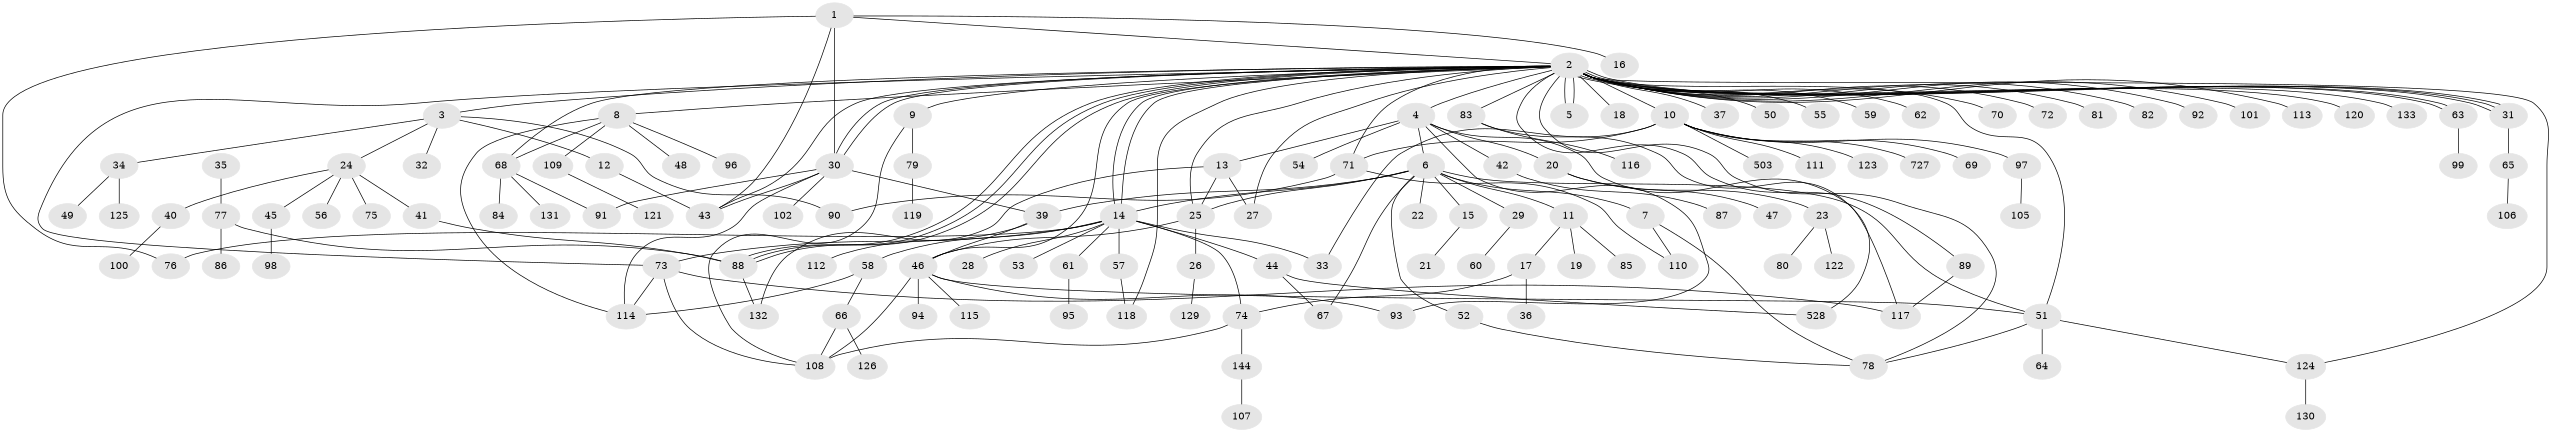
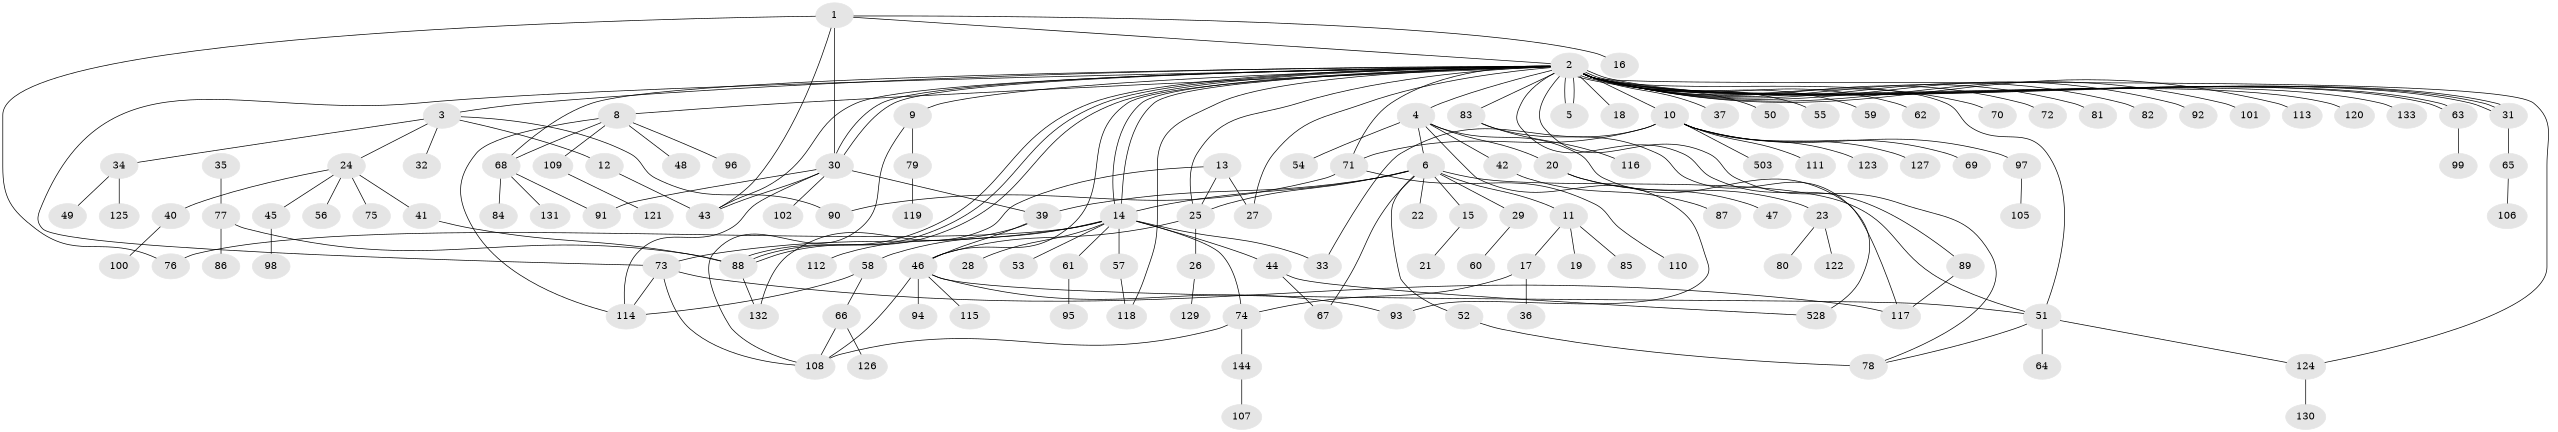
(1319, 141) -> none
(1920, 166) -> (1920, 166)
(1645, 216) -> none
